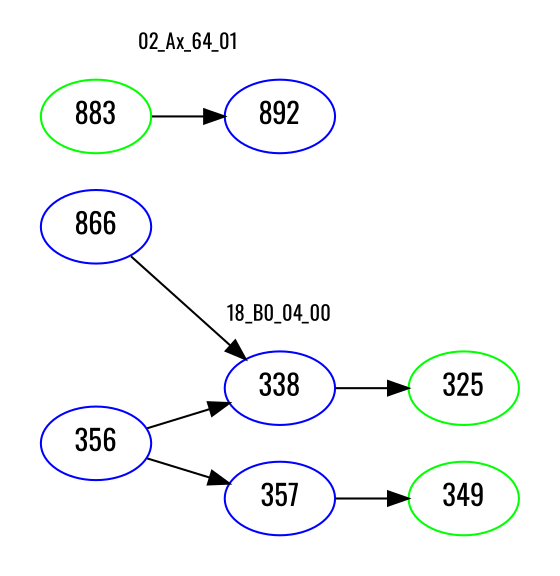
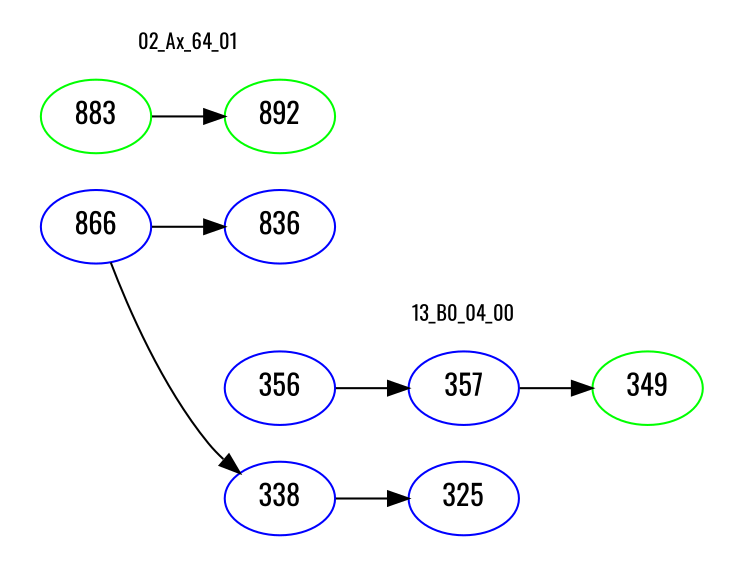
(280, 116) -> (280, 116)
none -> (280, 227)
(280, 316) -> (464, 316)
(464, 388) -> (464, 499)
(178, 419) -> none
